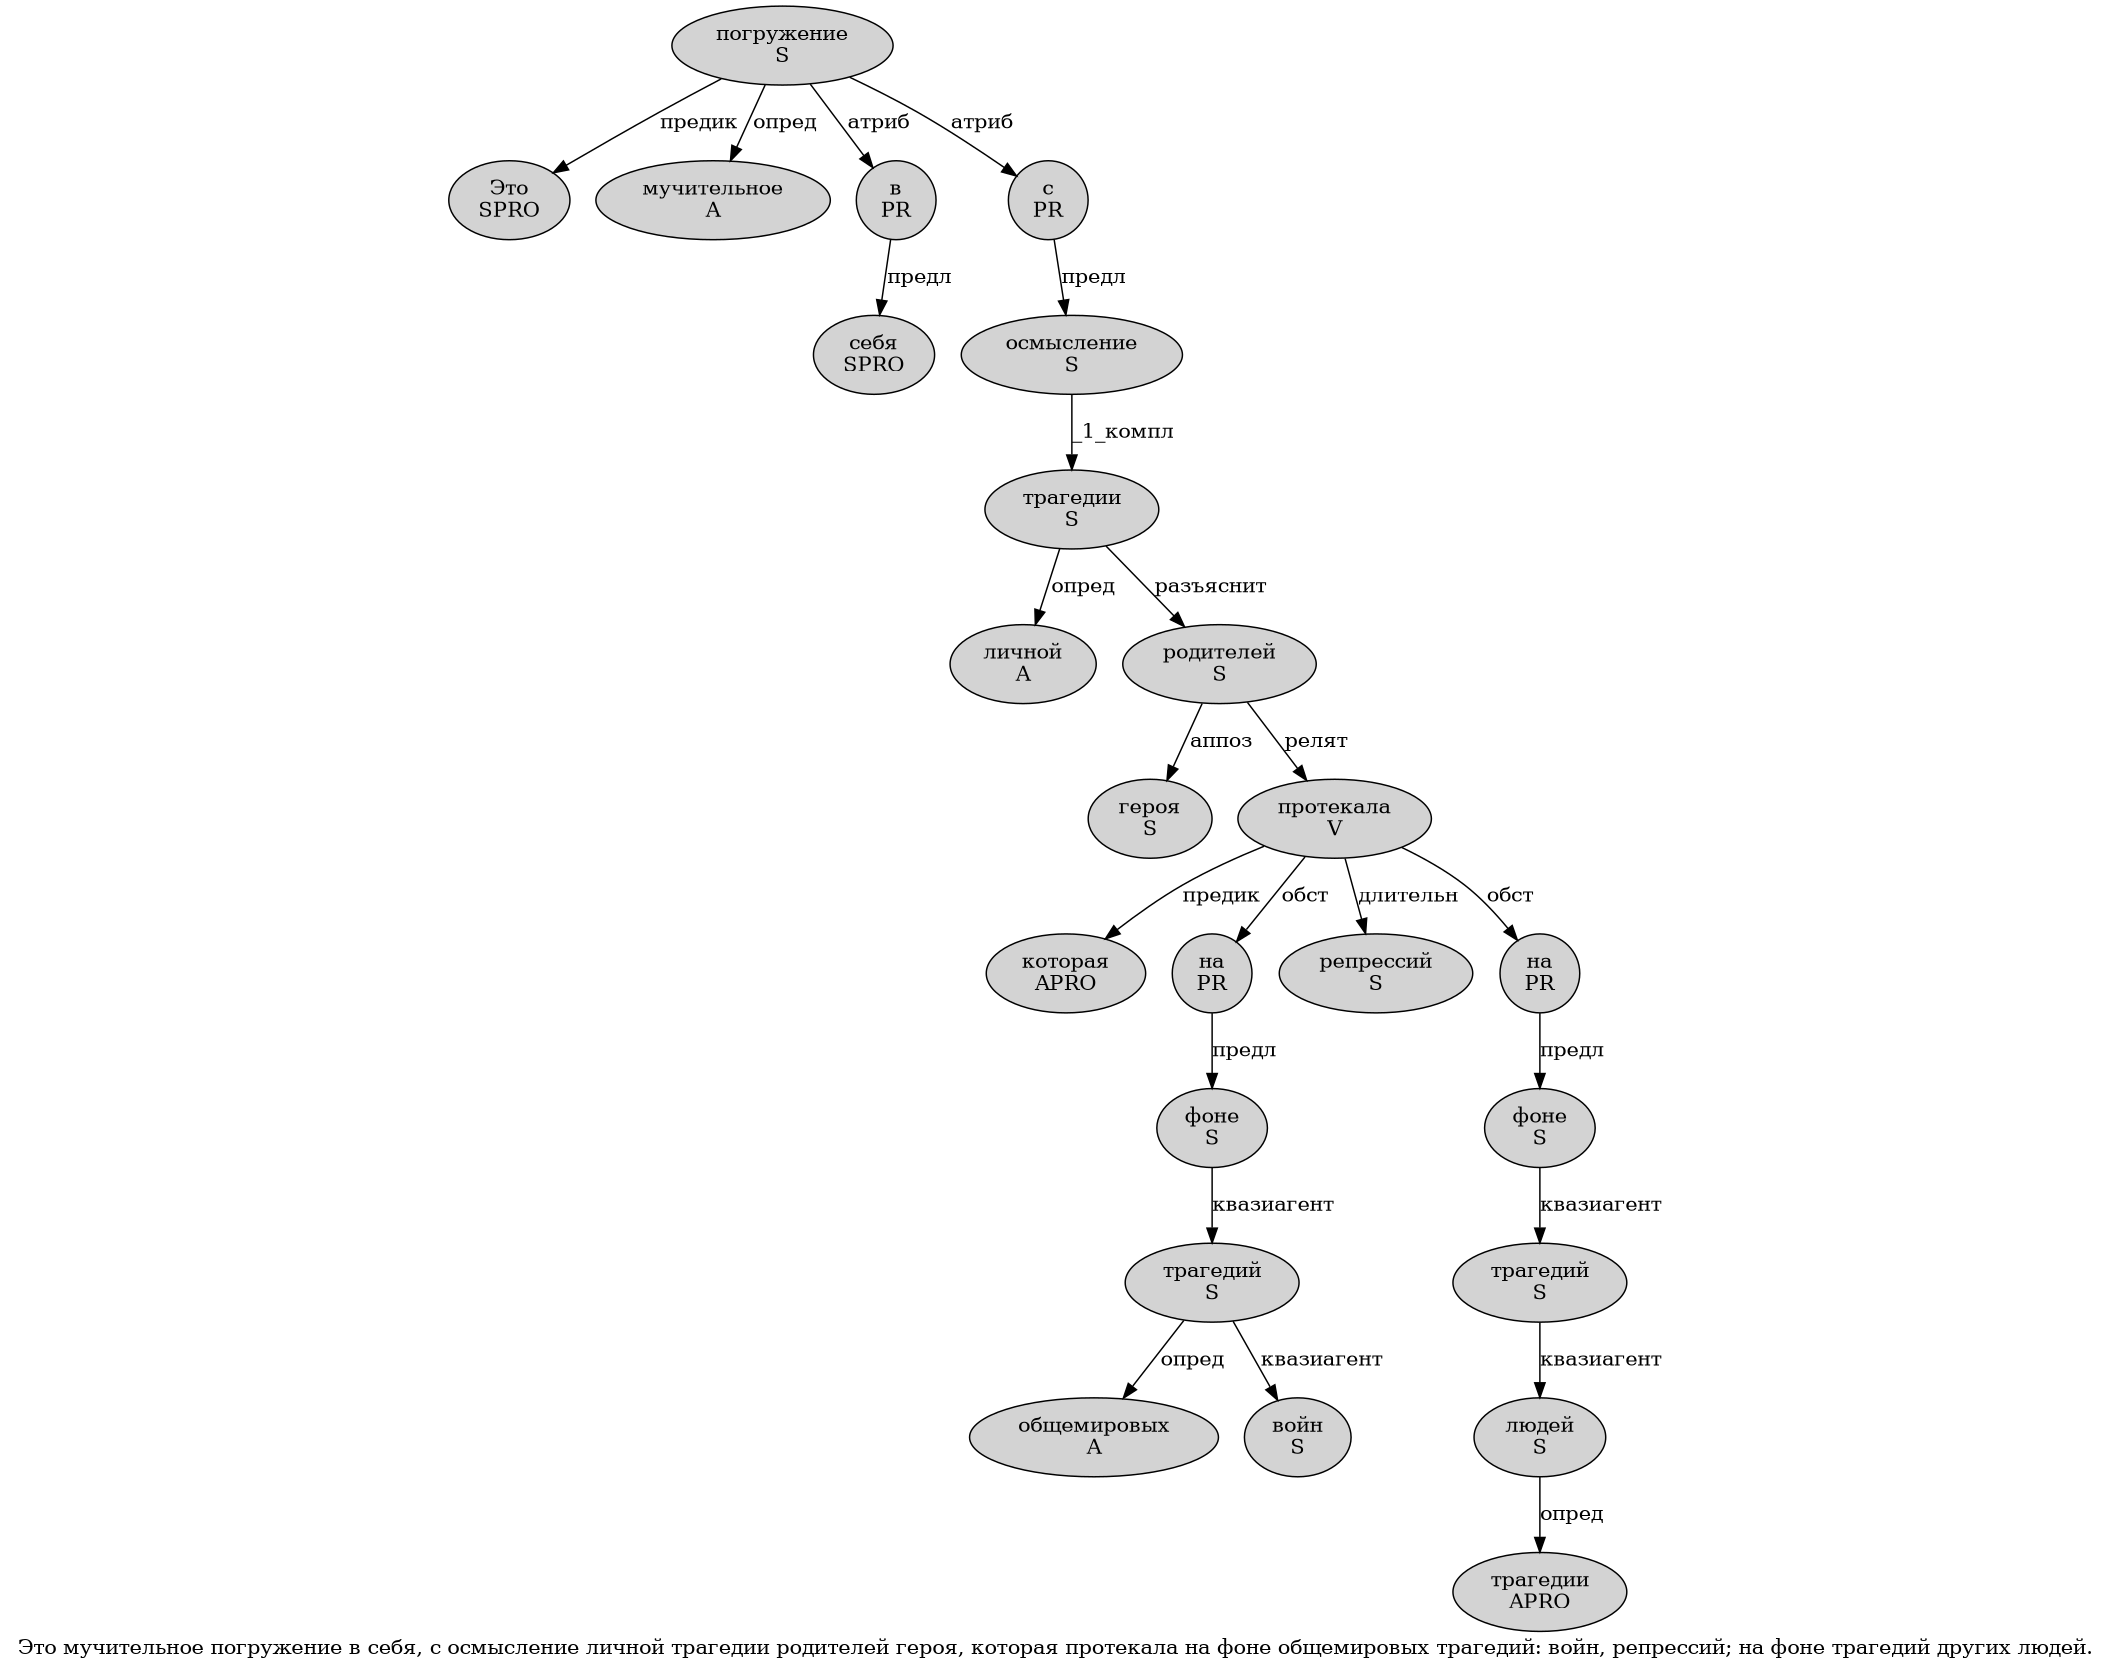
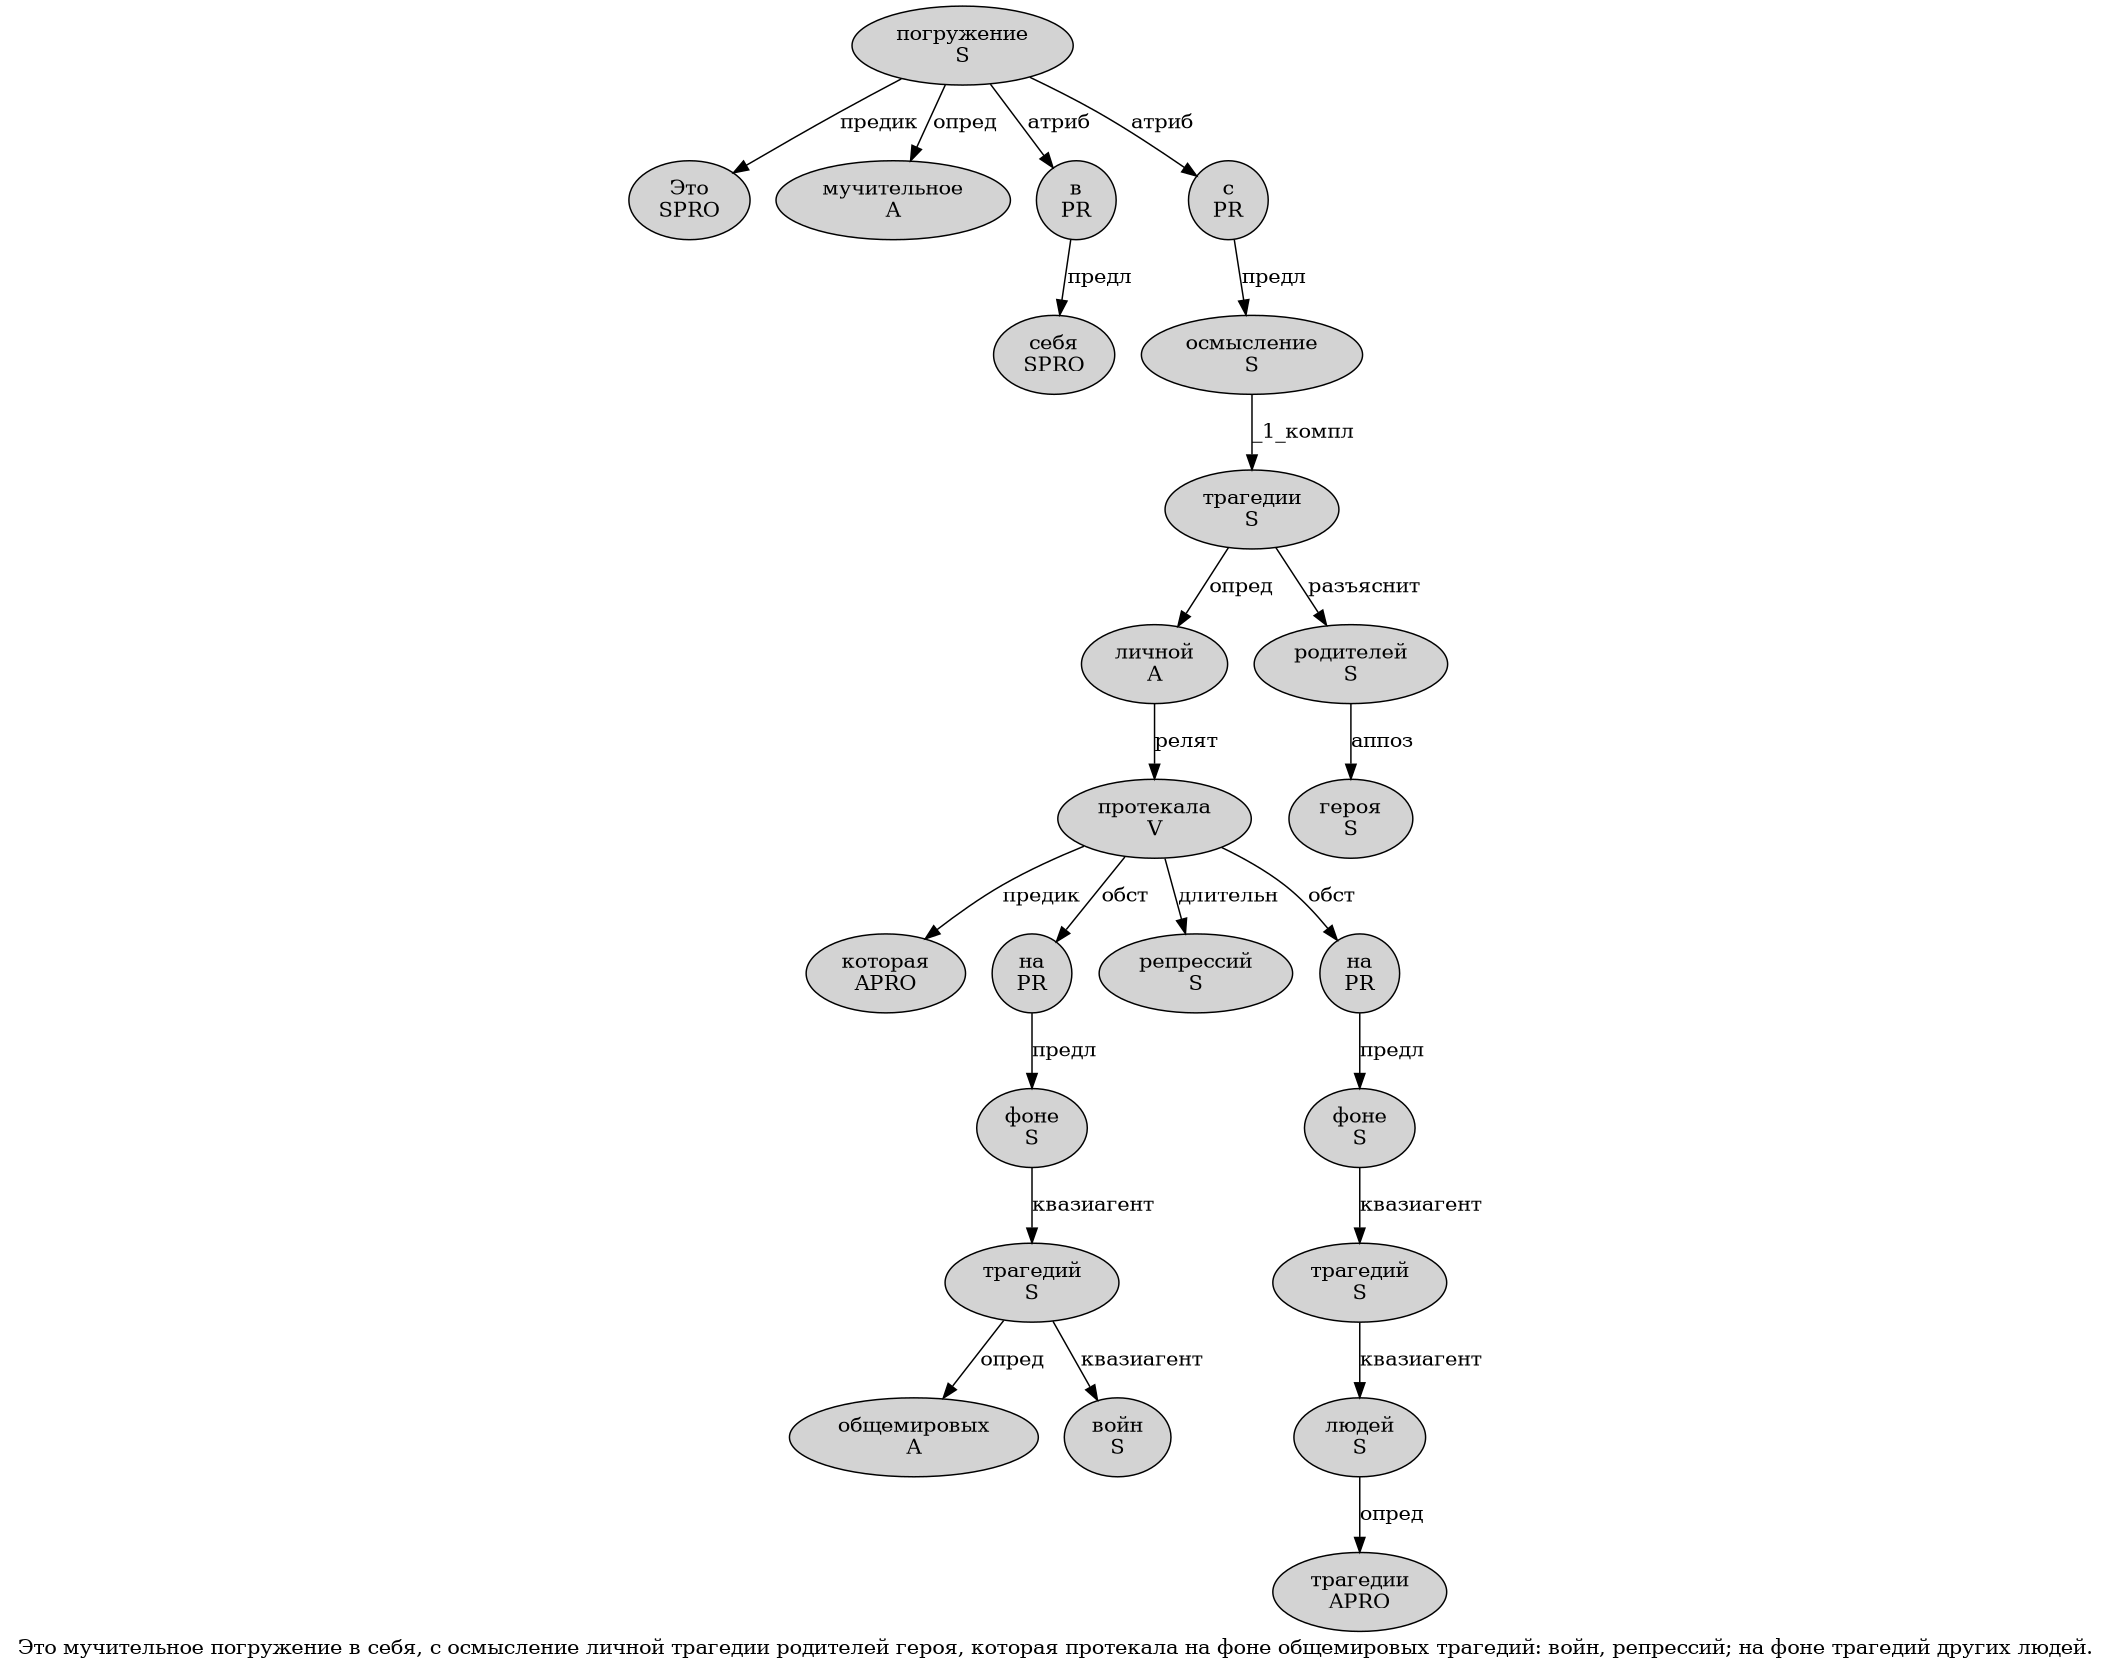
(1272, 735) -> (1155, 734)
